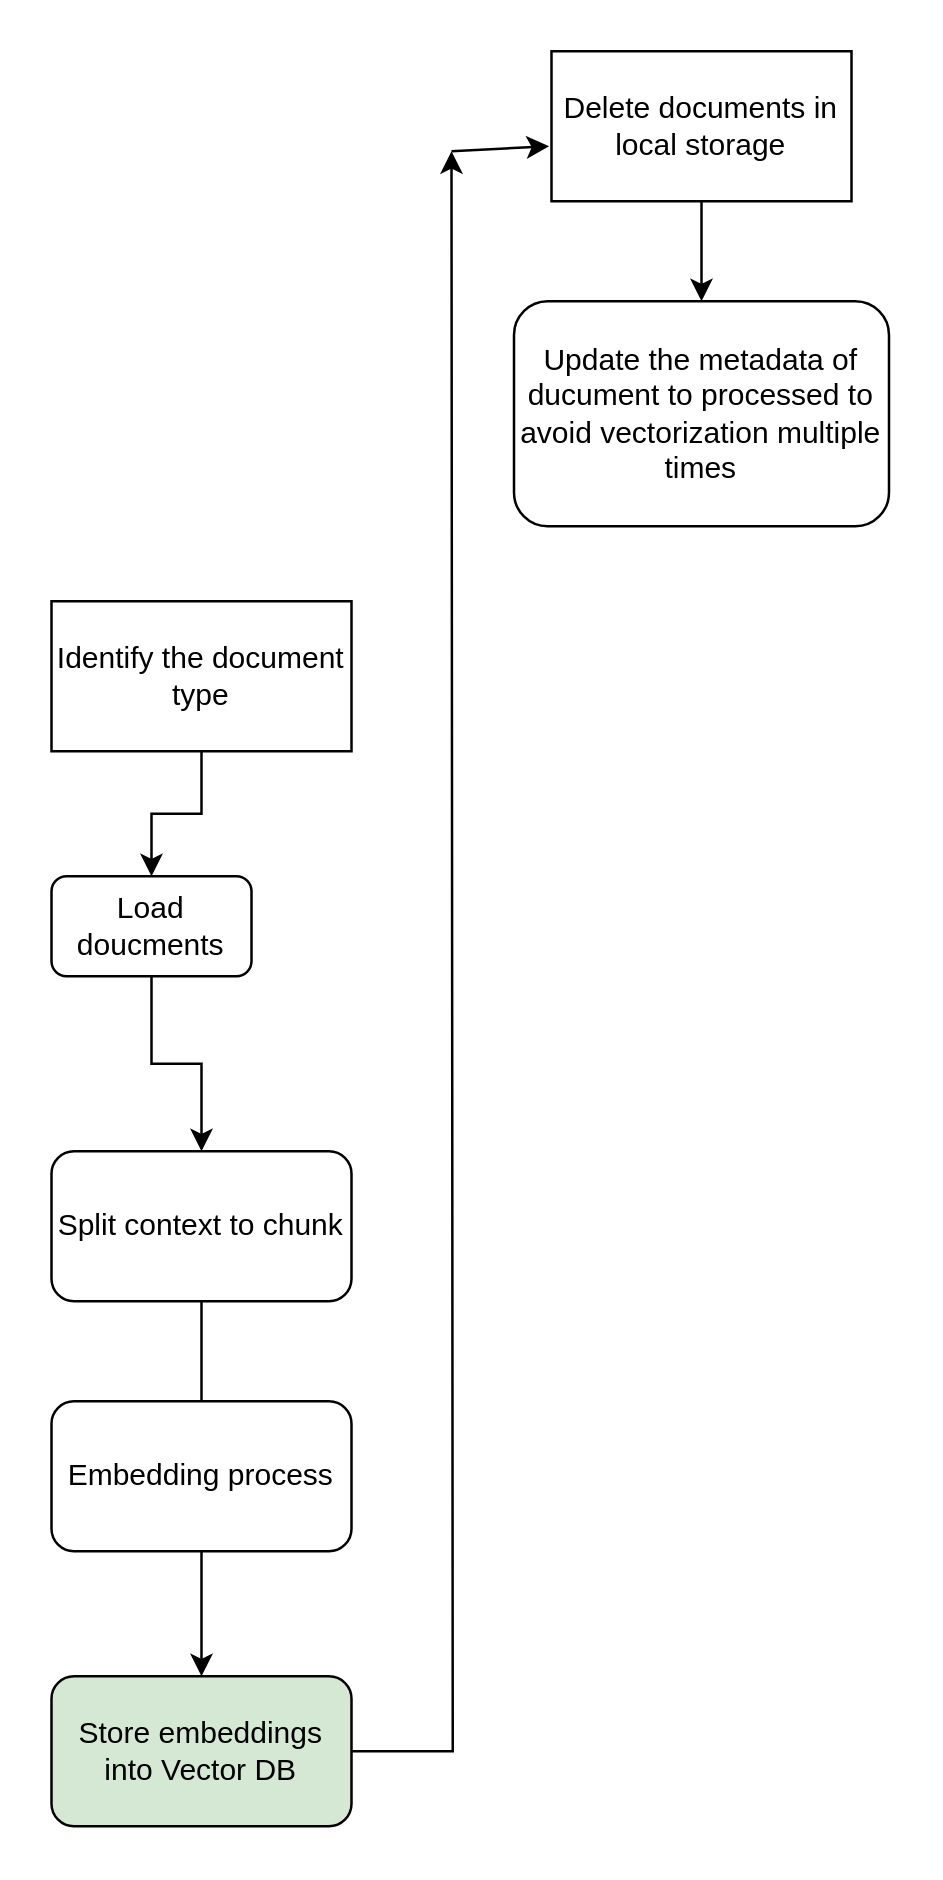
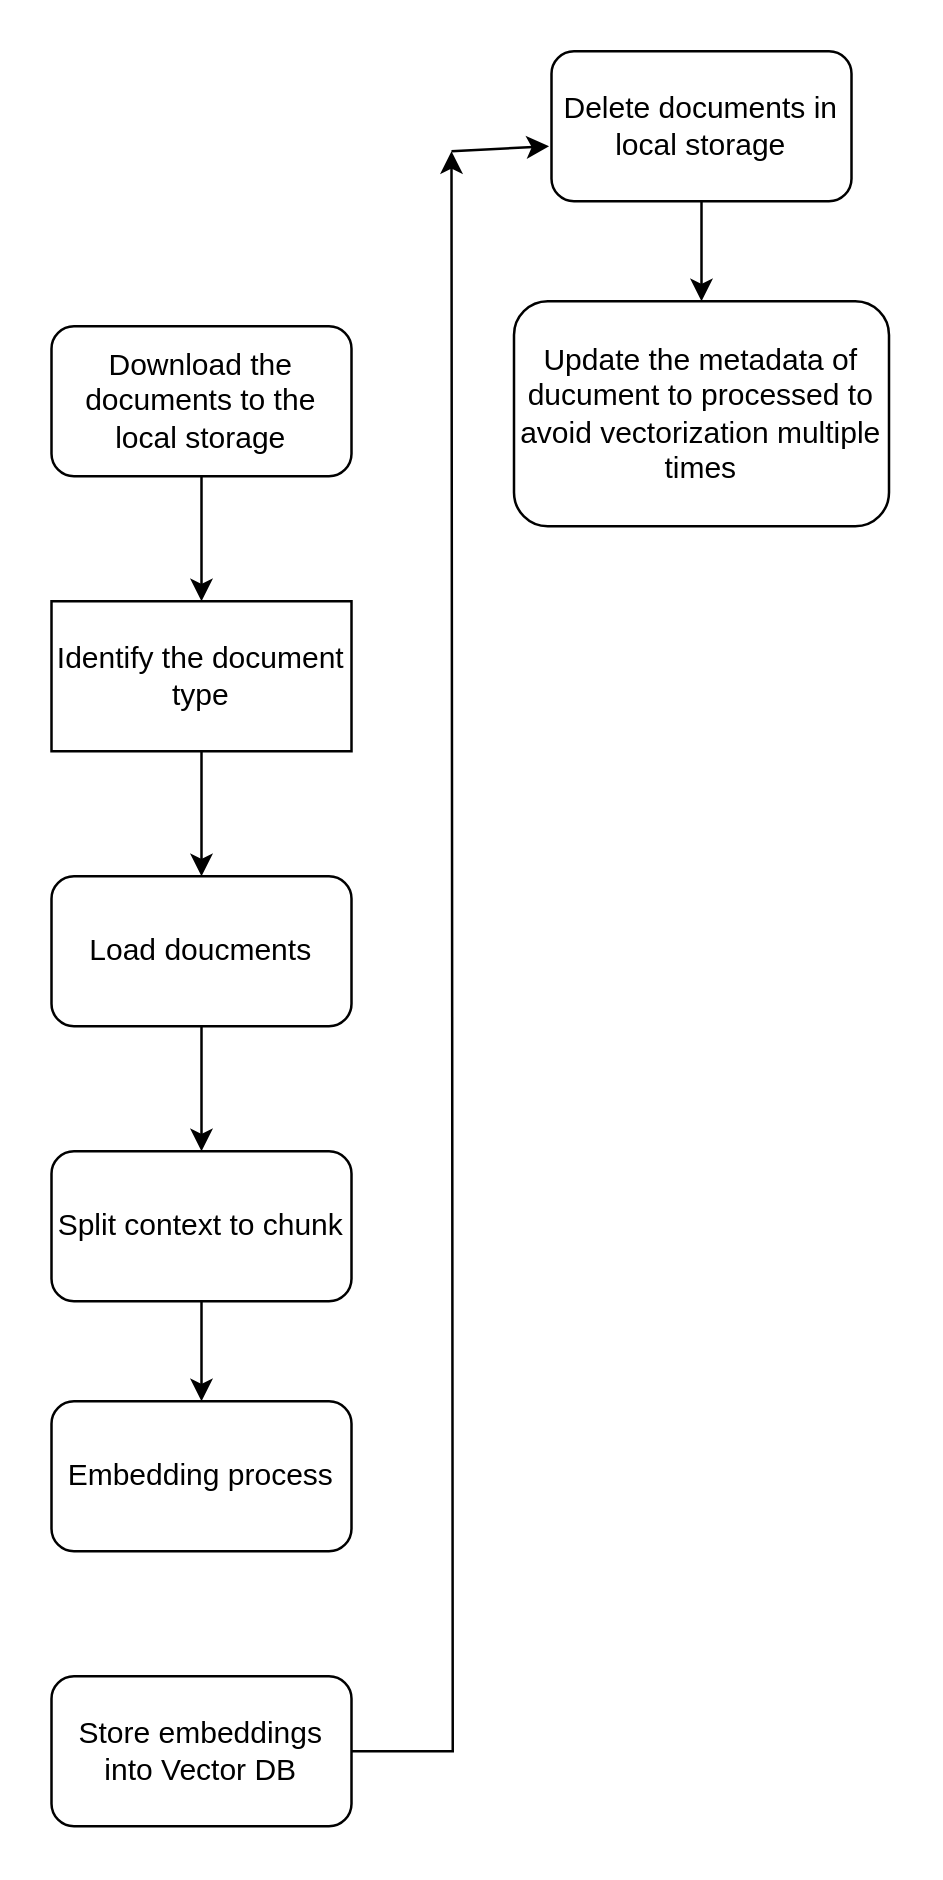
(701, 126) -> (701, 126)
none -> (201, 401)
none -> (201, 530)
(151, 926) -> (201, 951)
(201, 1389) -> (201, 1383)
(201, 1605) -> none
(201, 1751) -> (201, 1751)
